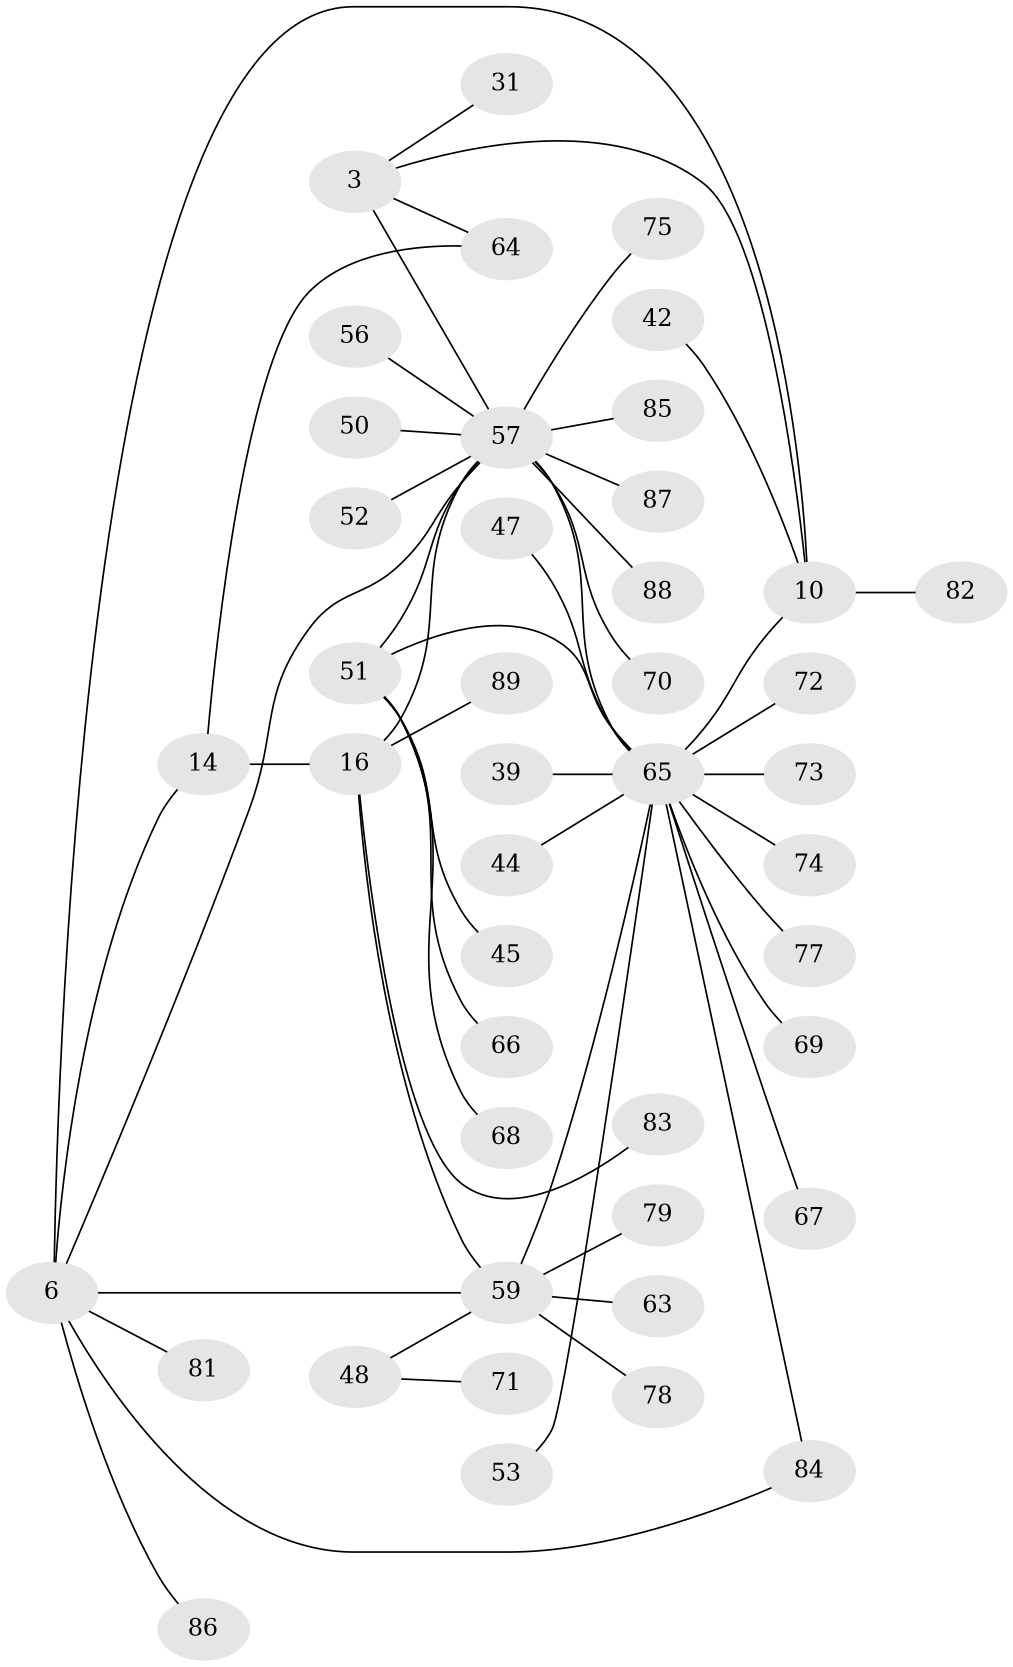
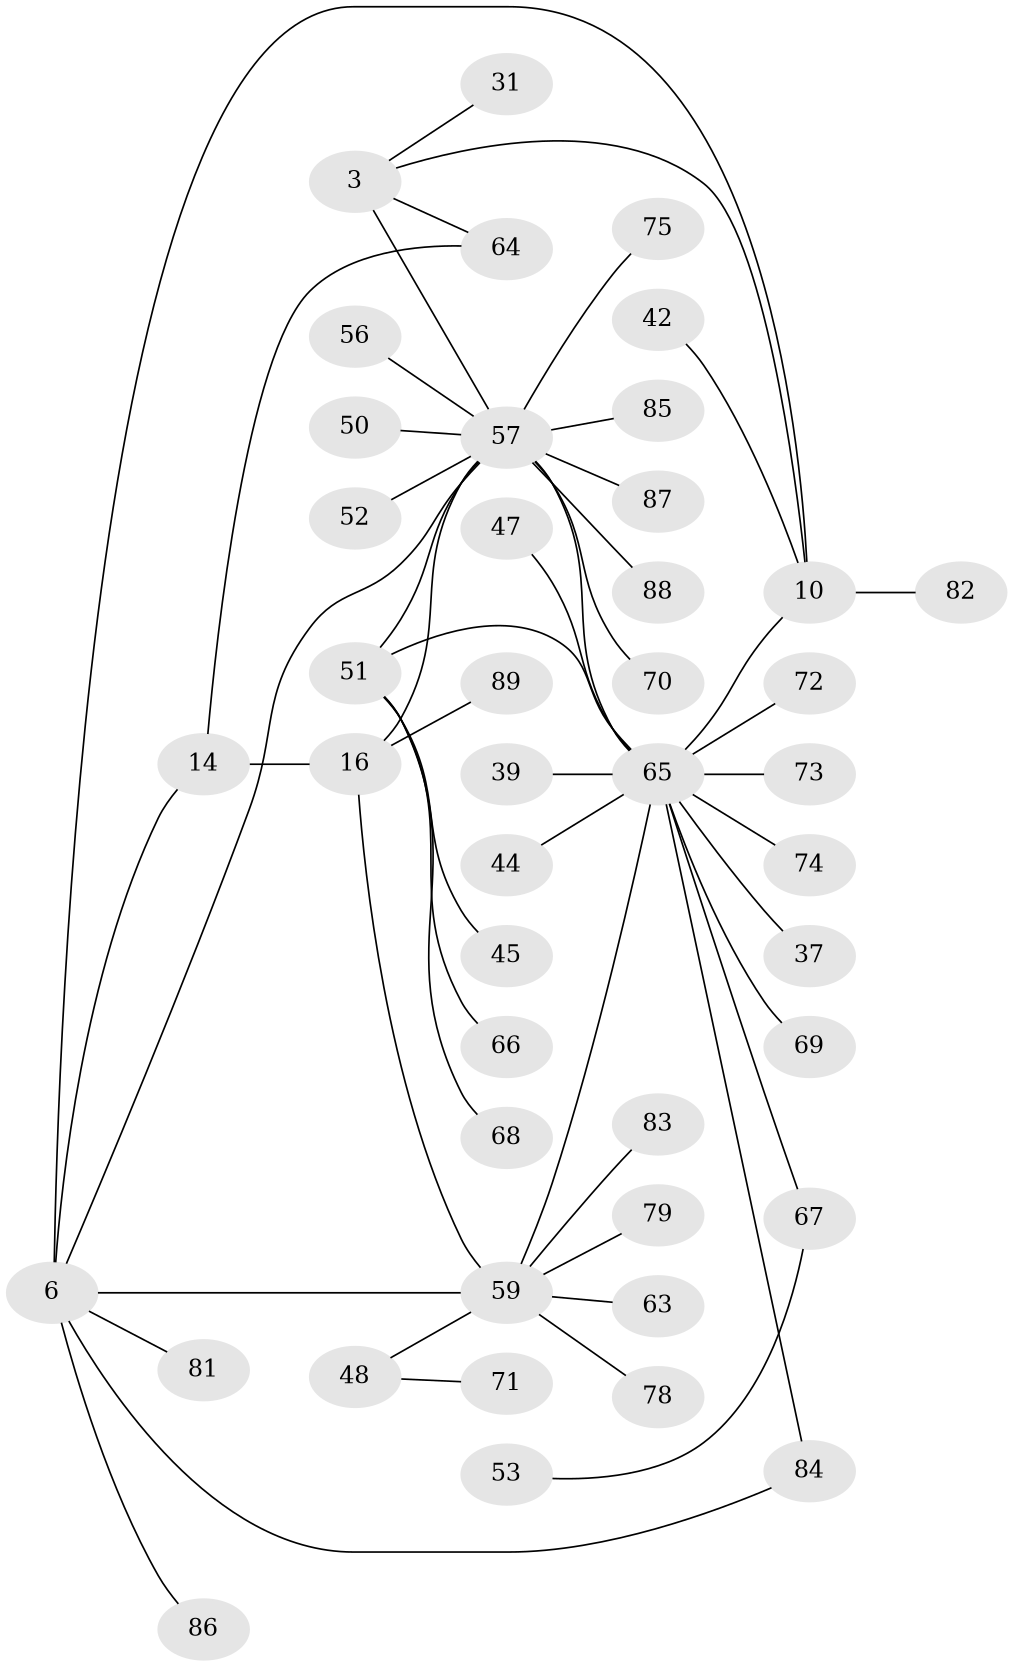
(810, 956) -> (810, 956)
(604, 1131) -> (727, 1421)
(438, 1153) -> (580, 1207)
